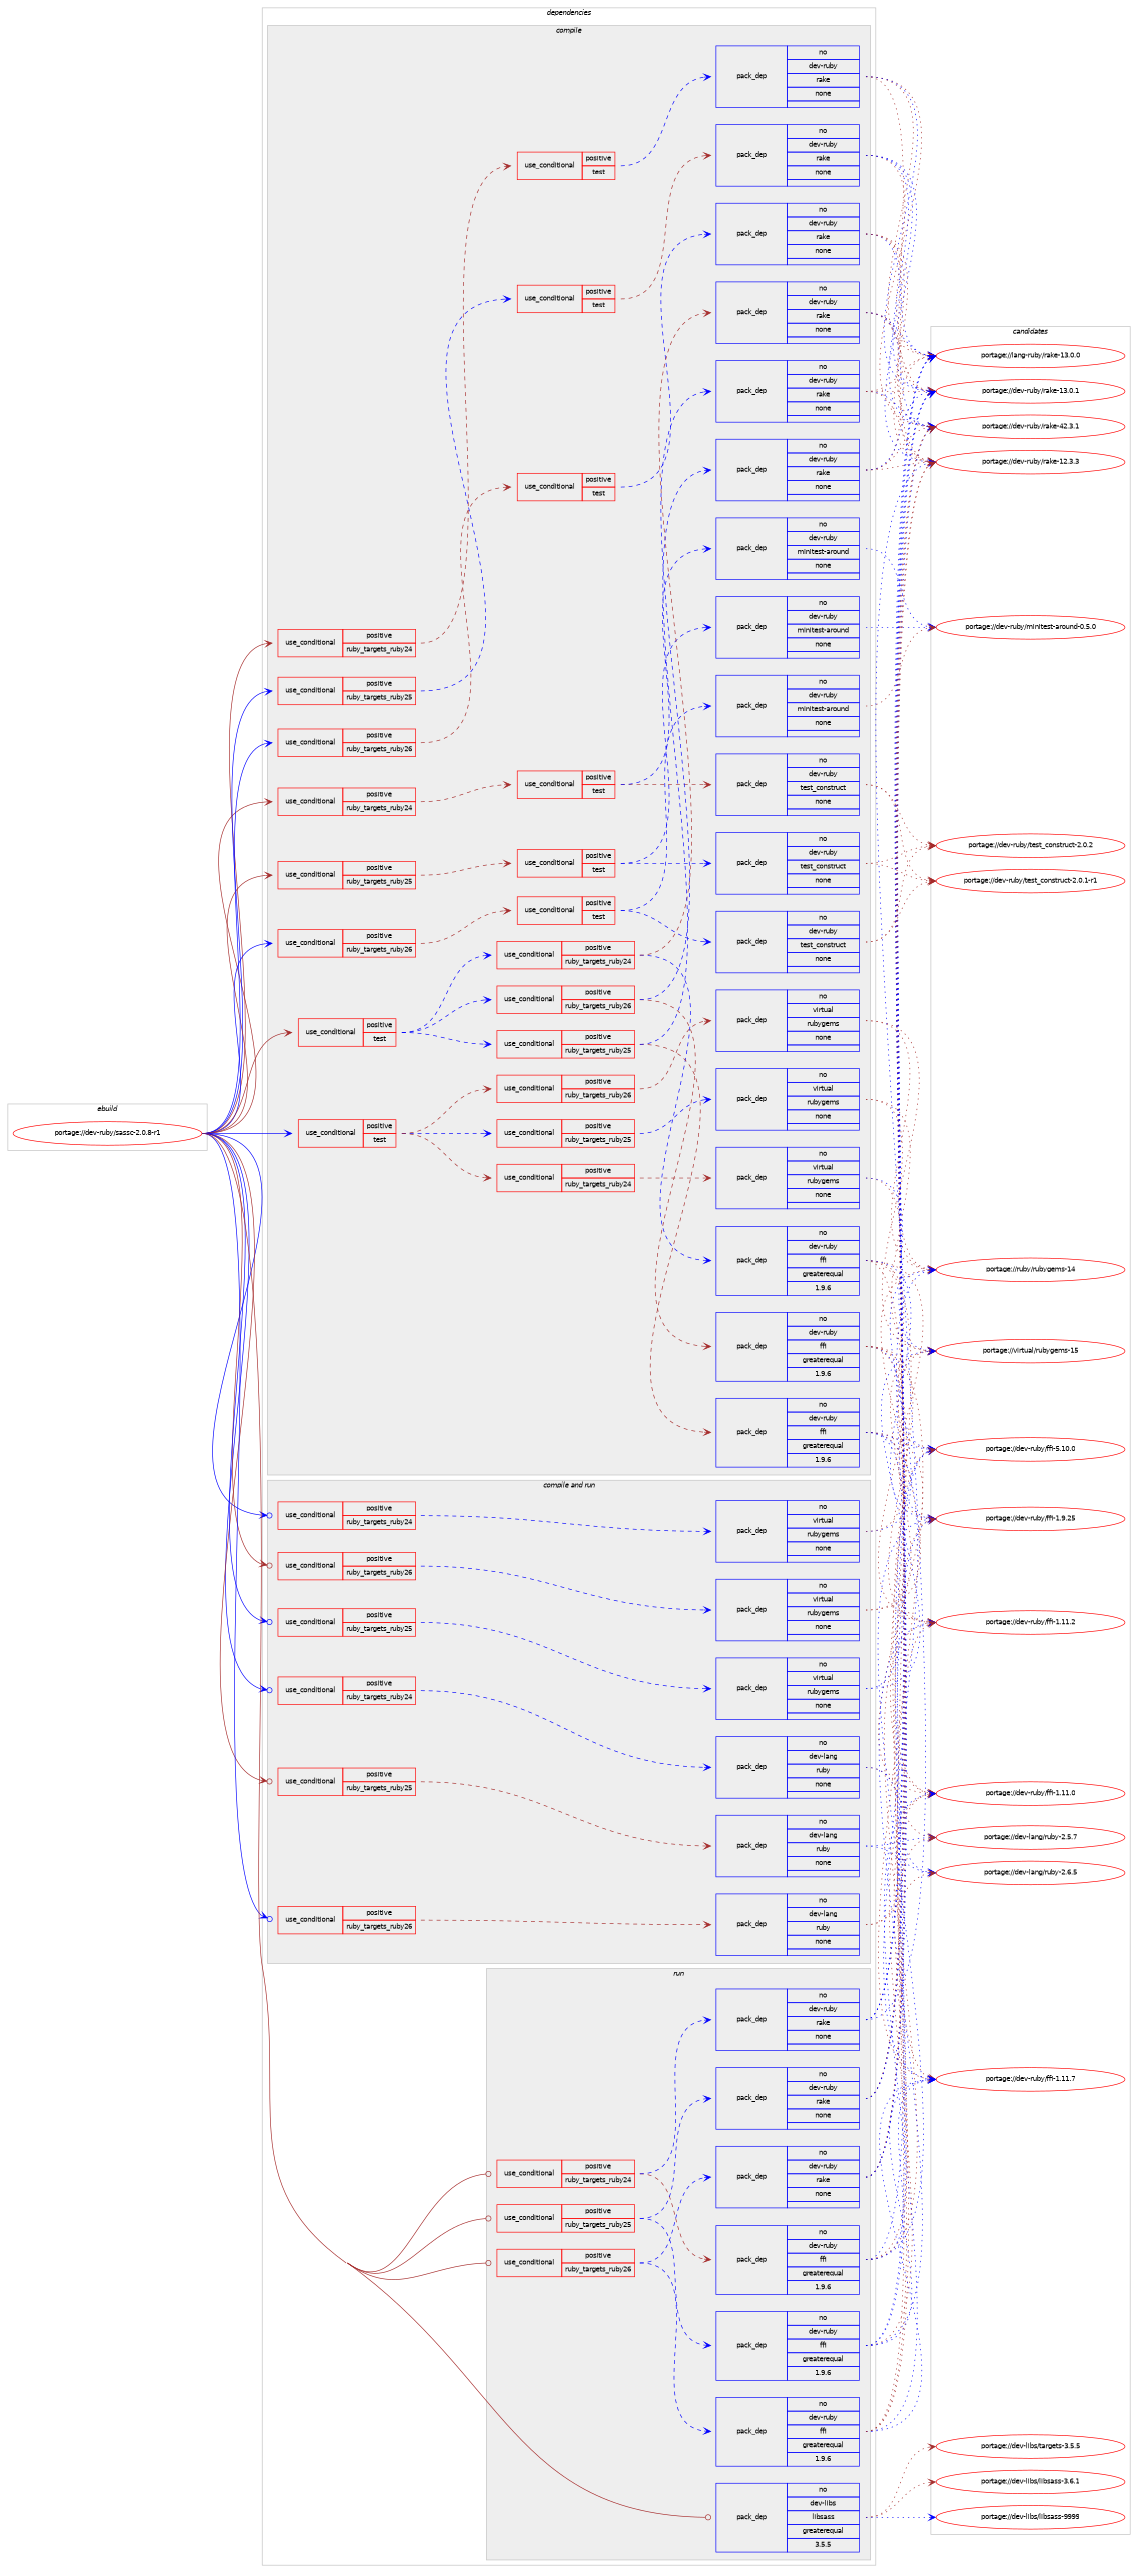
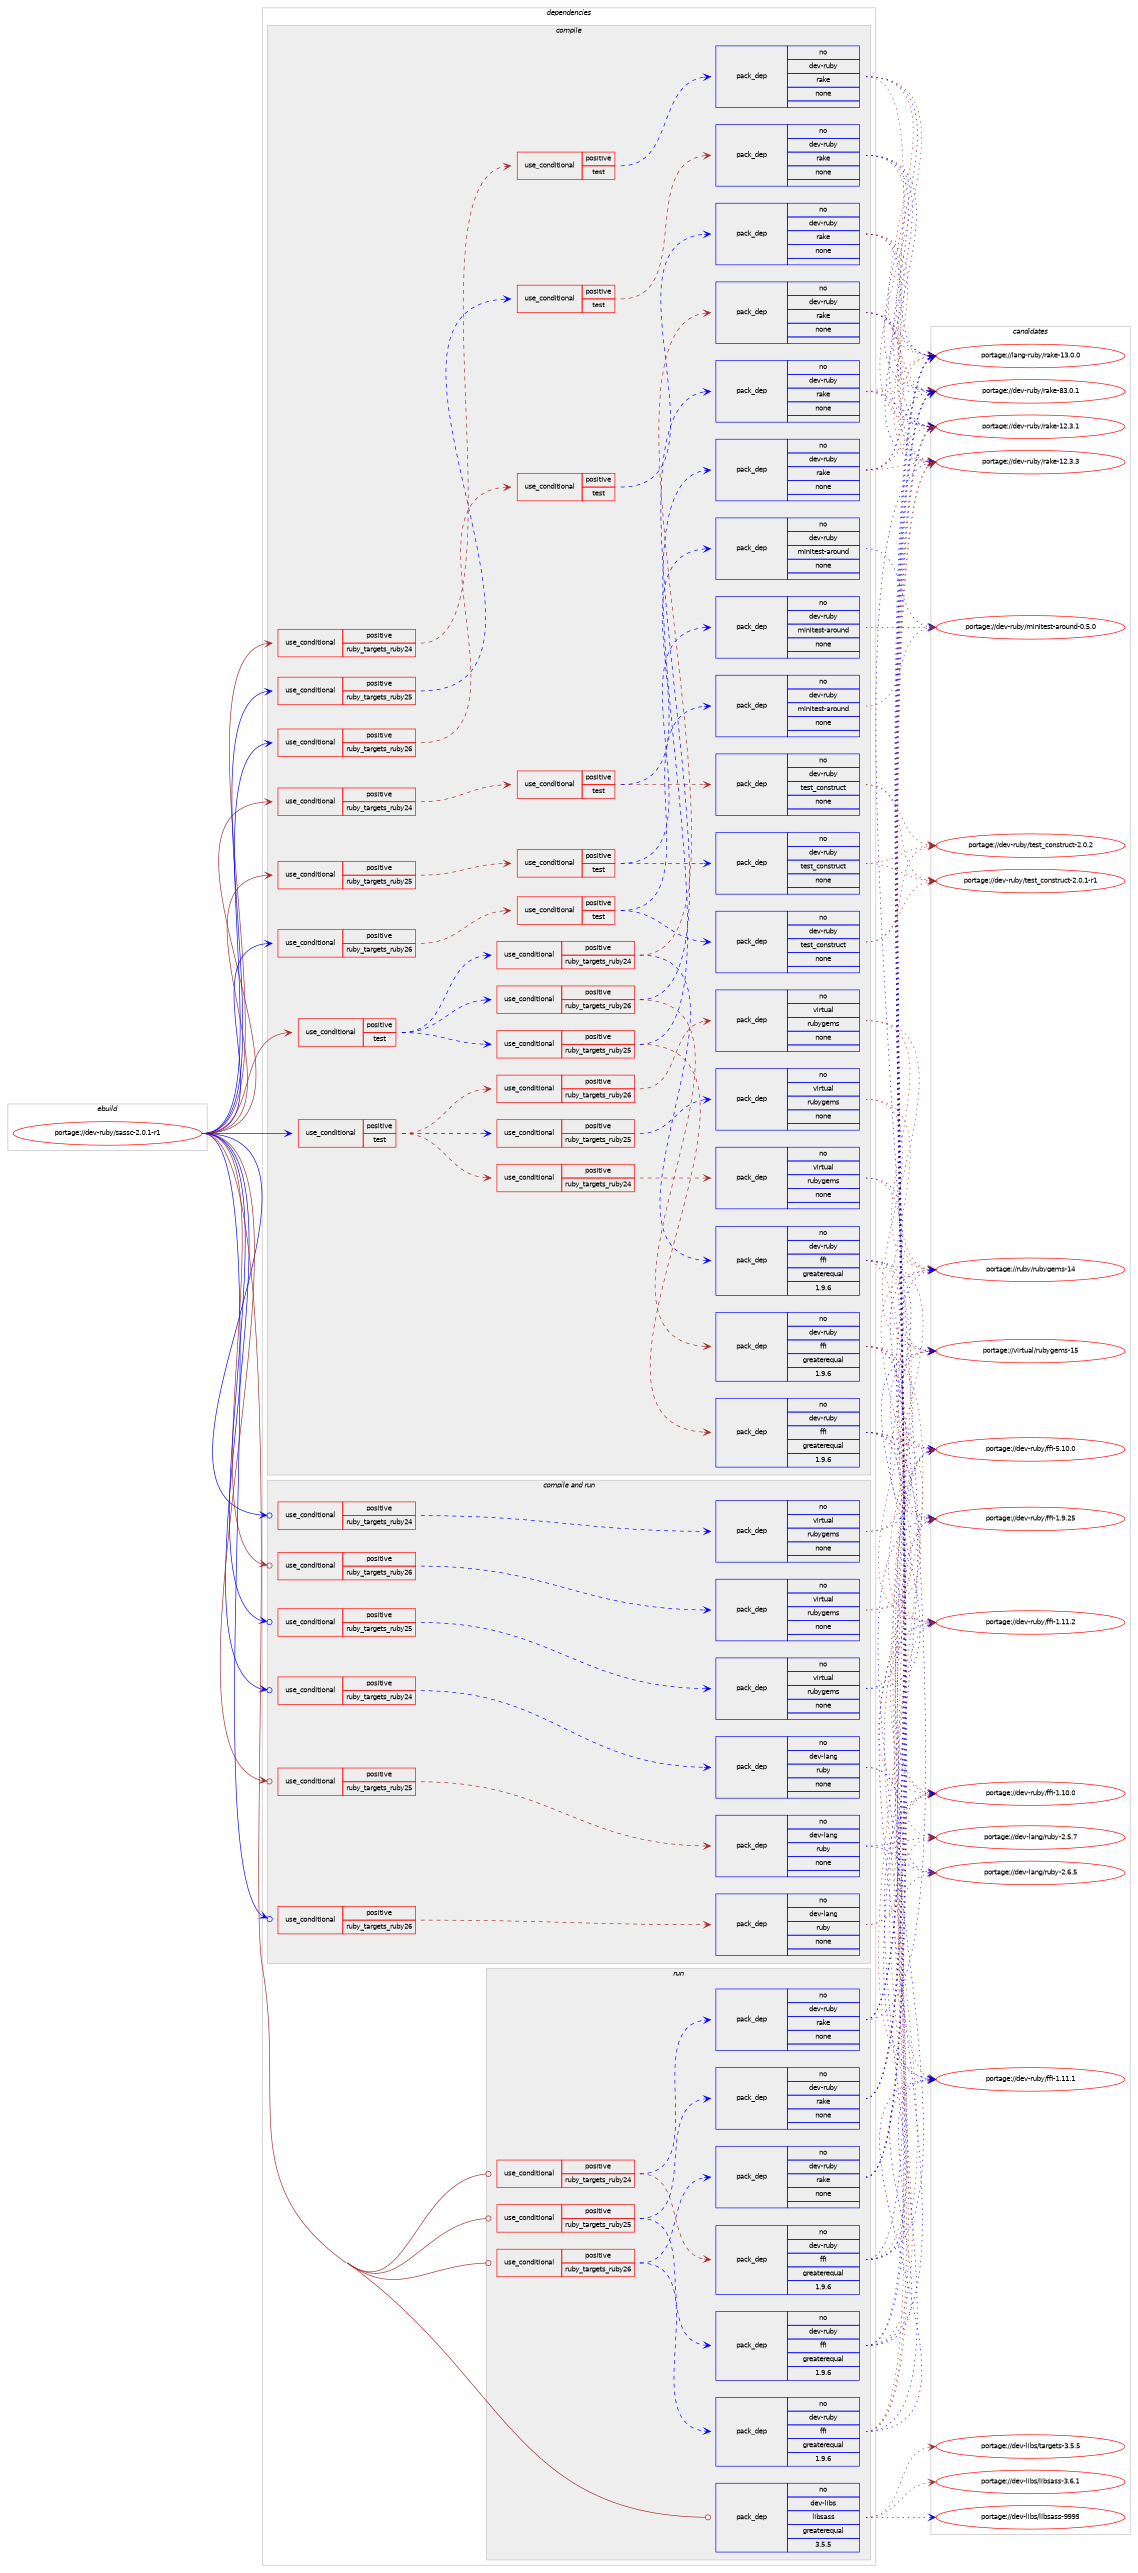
(1031, 391) -> (1031, 391)
(1031, 427) -> (1031, 427)
(108, 1133) -> (108, 1133)
(1031, 1794) -> (1031, 1794)
(1031, 2079) -> (1031, 2079)
